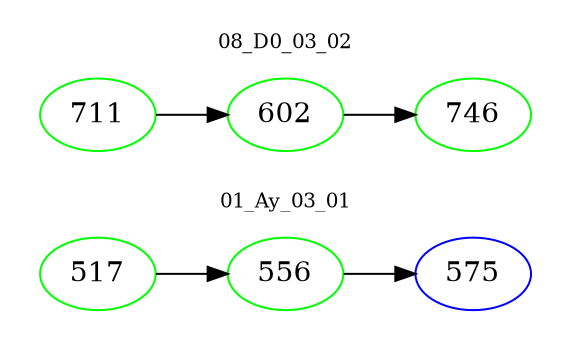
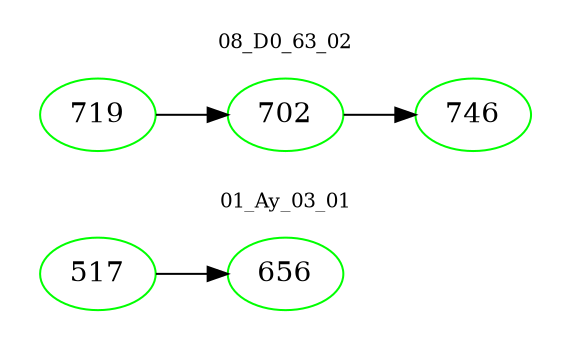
(286, 43) -> (286, 43)
(98, 115) -> (98, 115)
(286, 115) -> (286, 115)
(286, 274) -> (286, 274)
(473, 274) -> none
